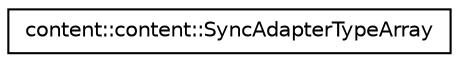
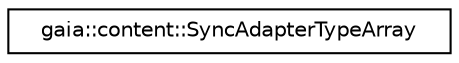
(229, 31) -> (229, 31)
